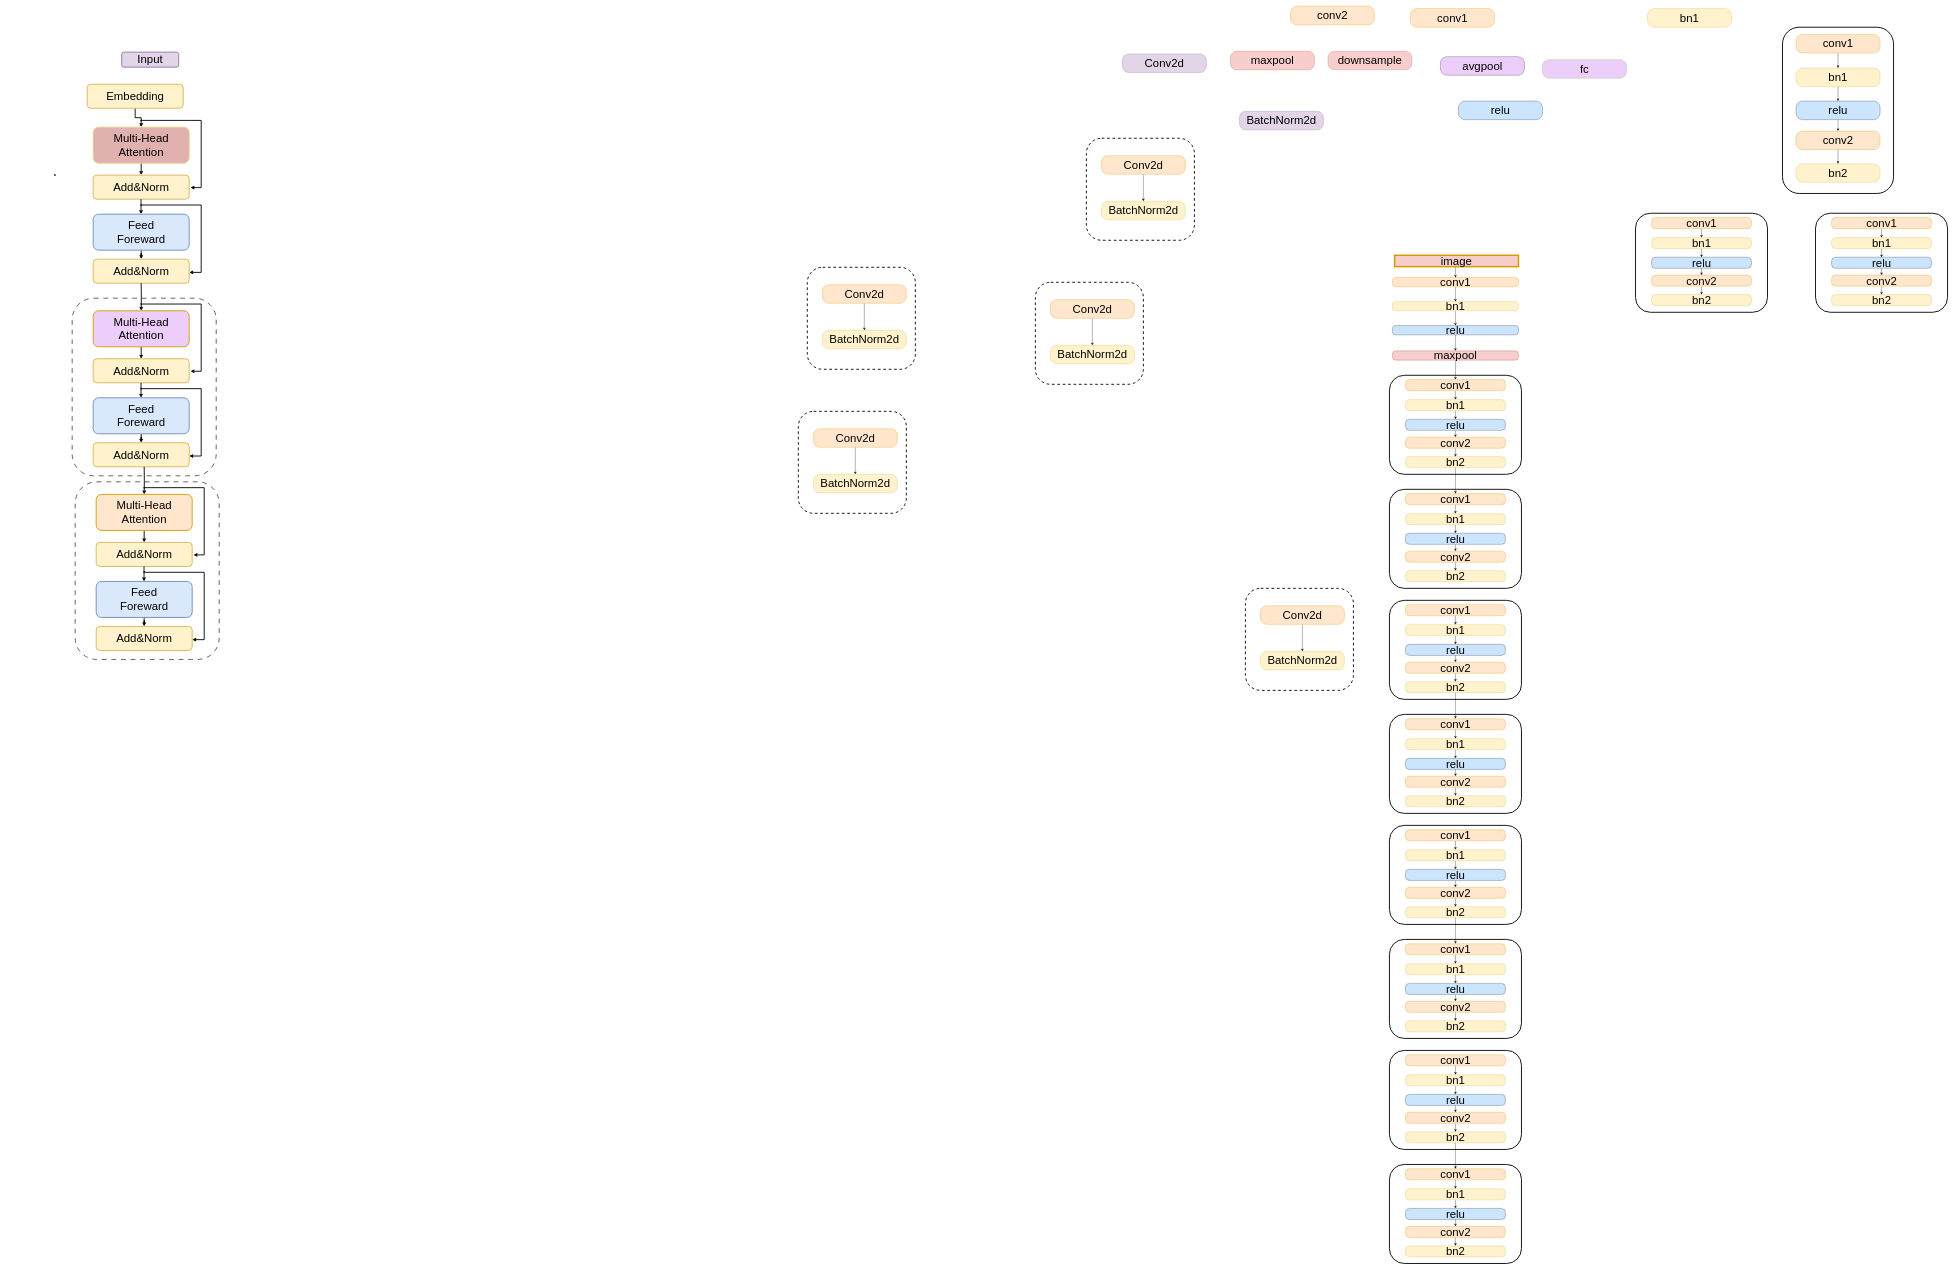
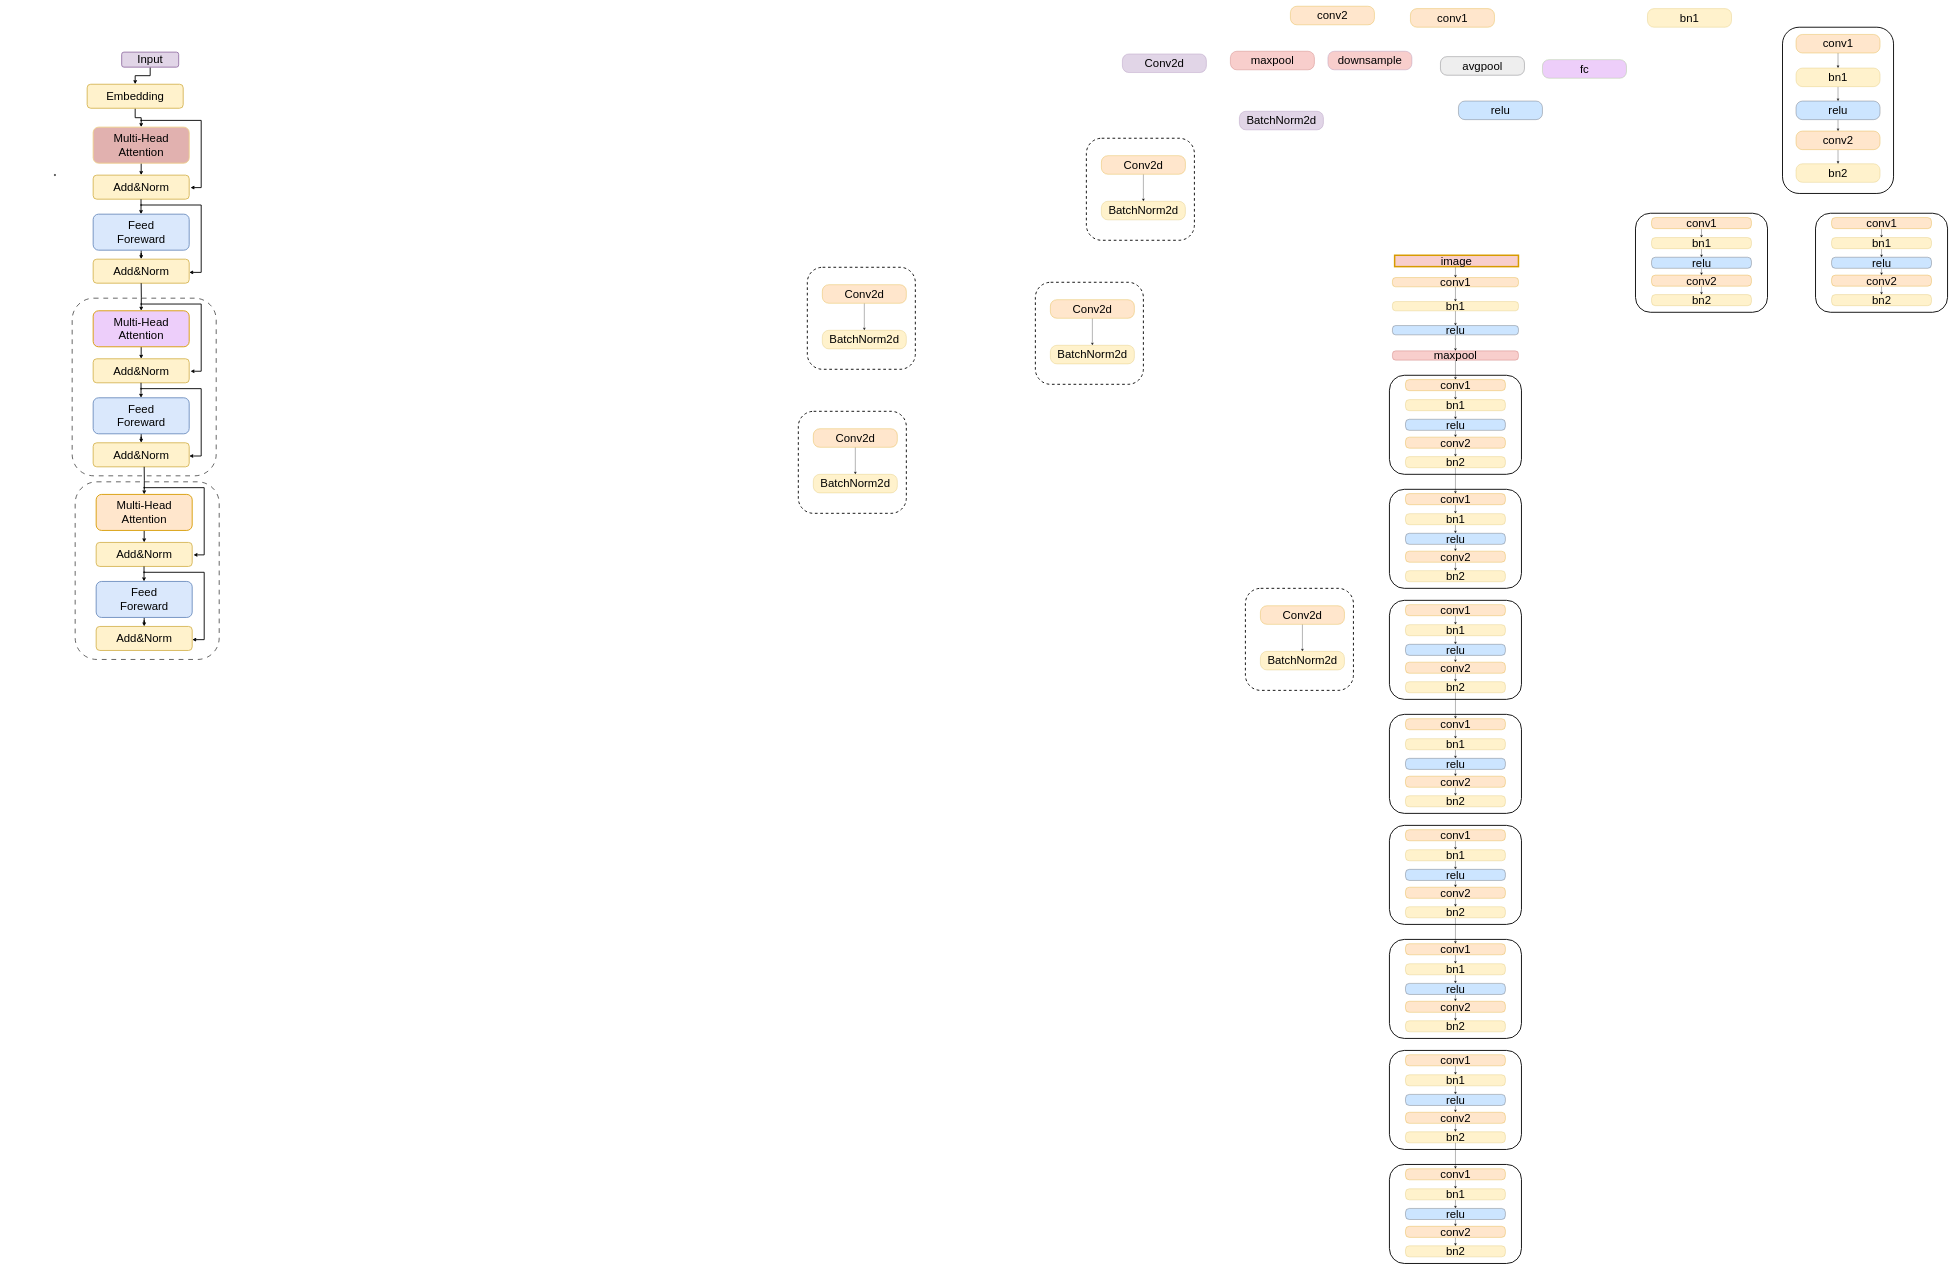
(1482, 66) -> (1482, 66)
none -> (144, 76)
